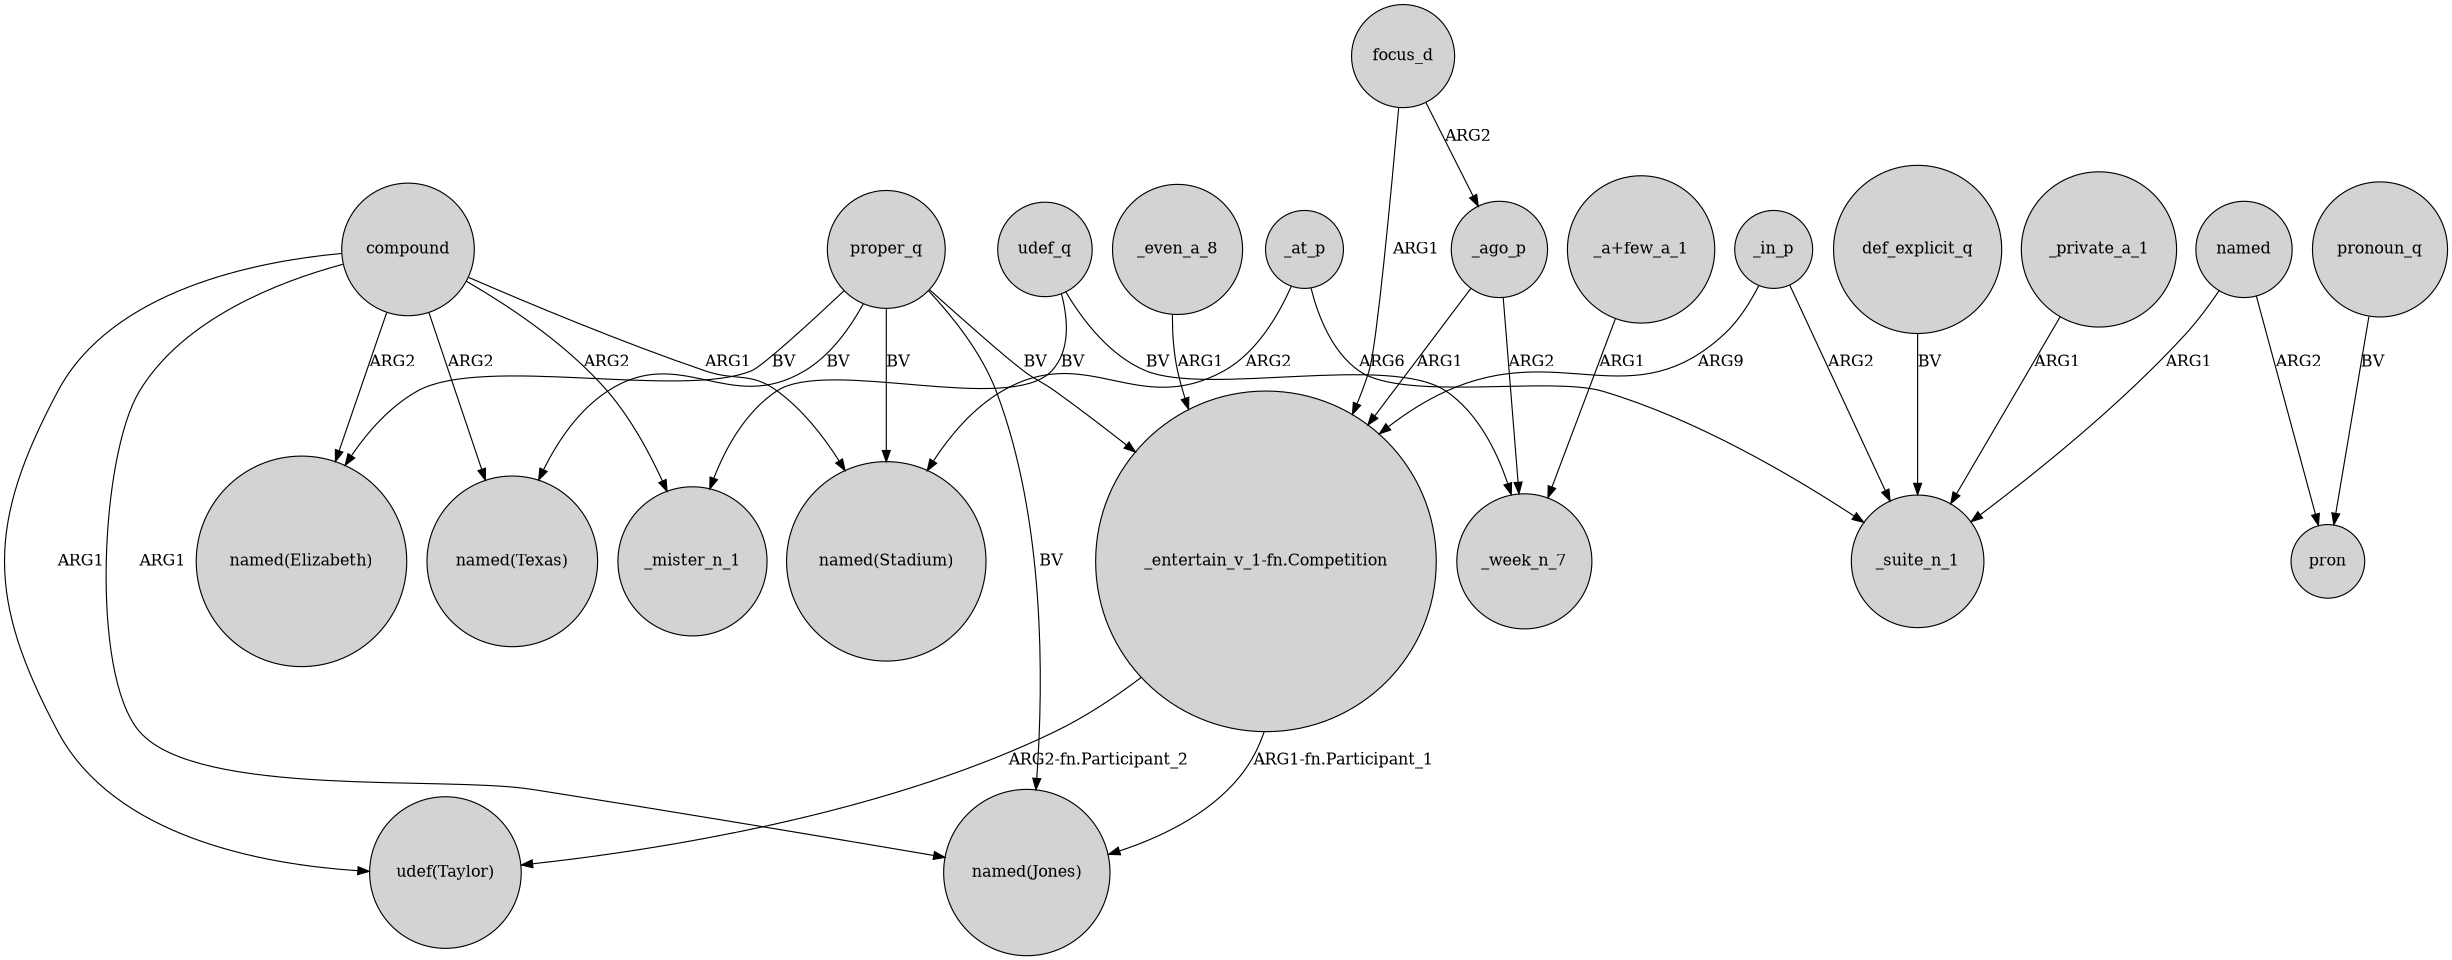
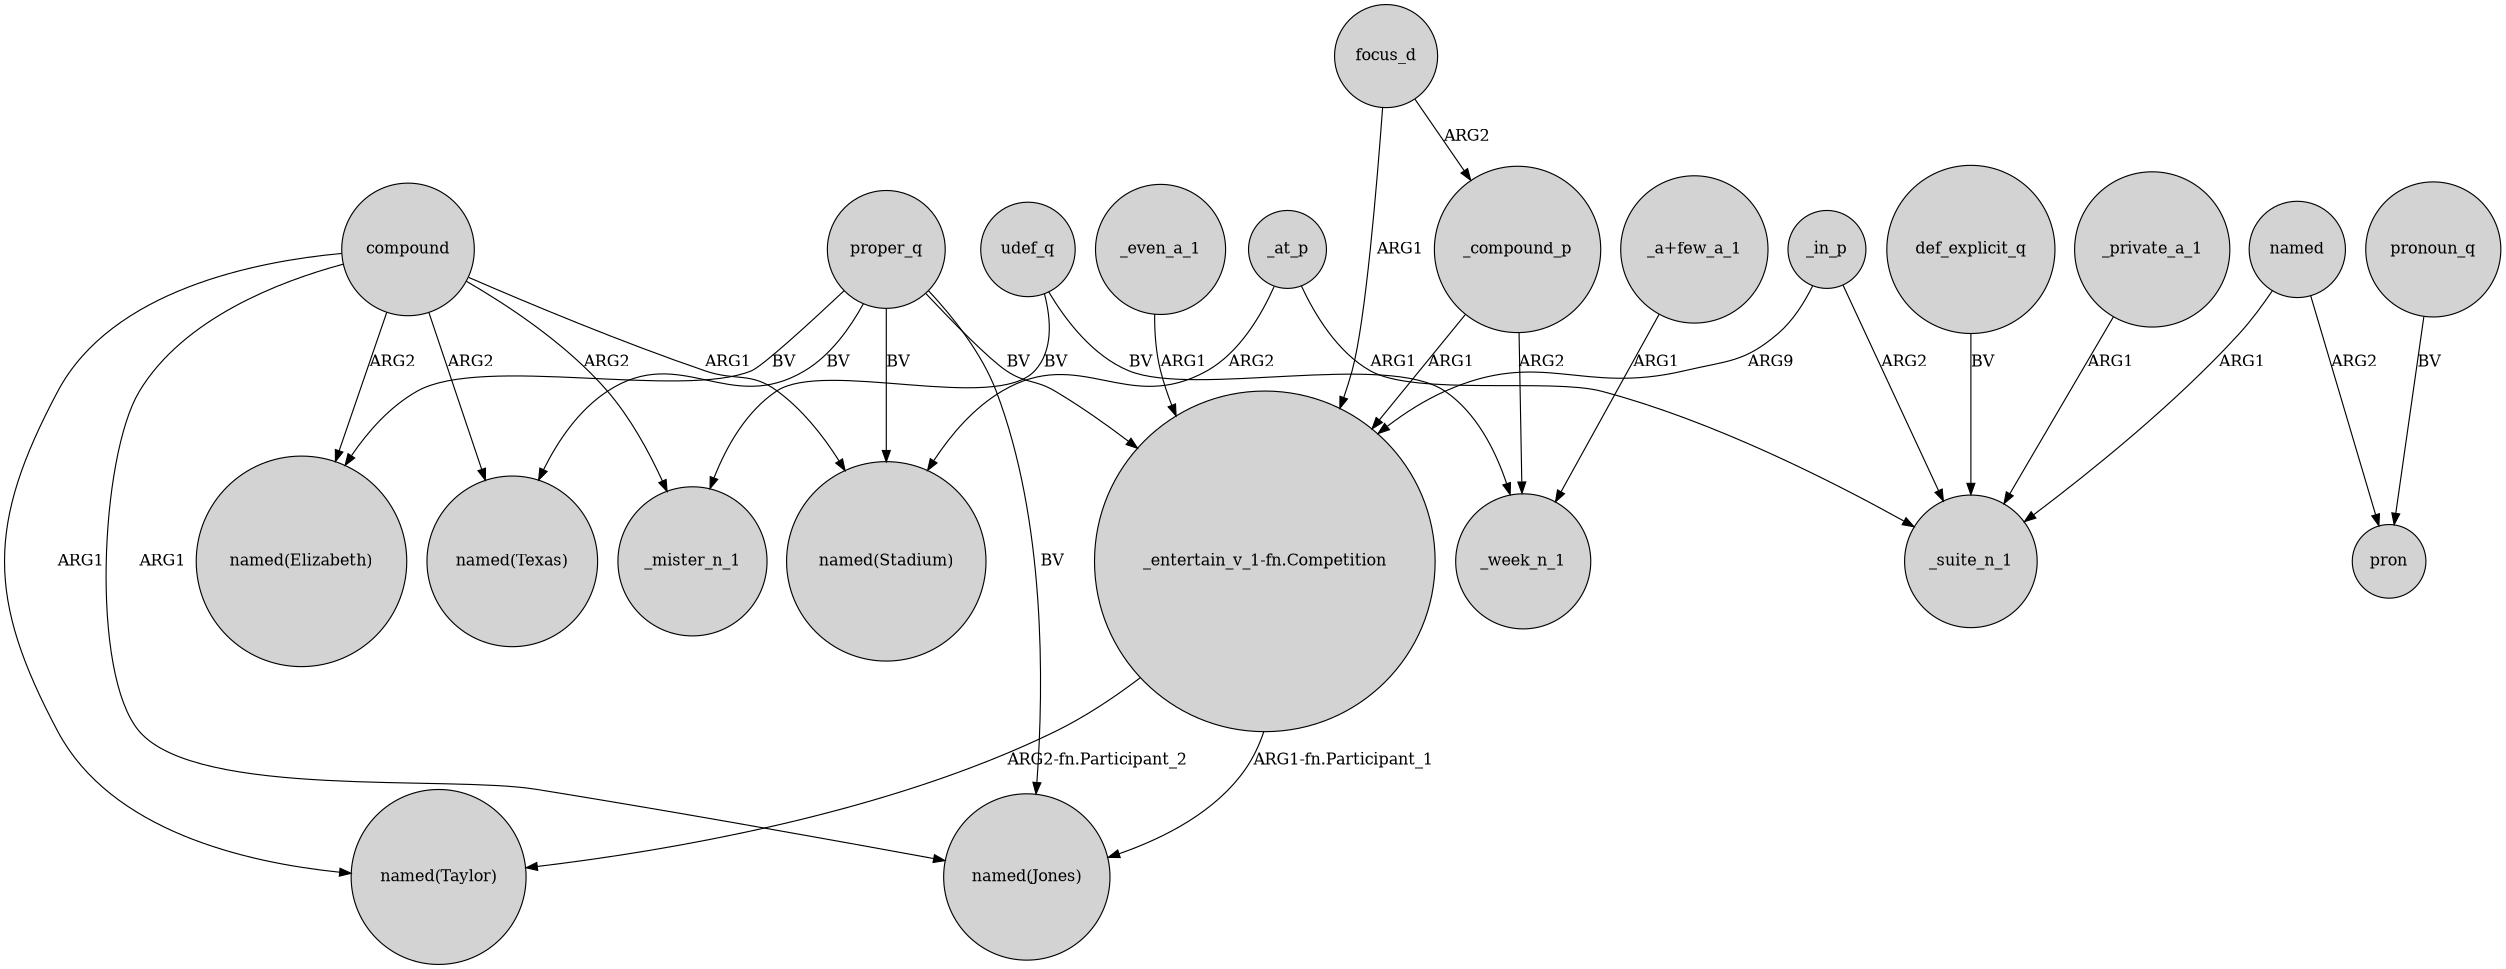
(1178, 249) -> (1161, 249)
(1499, 249) -> (1518, 249)
(1382, 362) -> (1393, 362)
(1524, 561) -> (1523, 561)
(445, 873) -> (439, 877)
